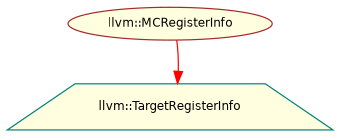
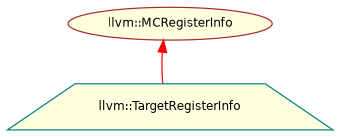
(178, 56) -> (162, 68)
